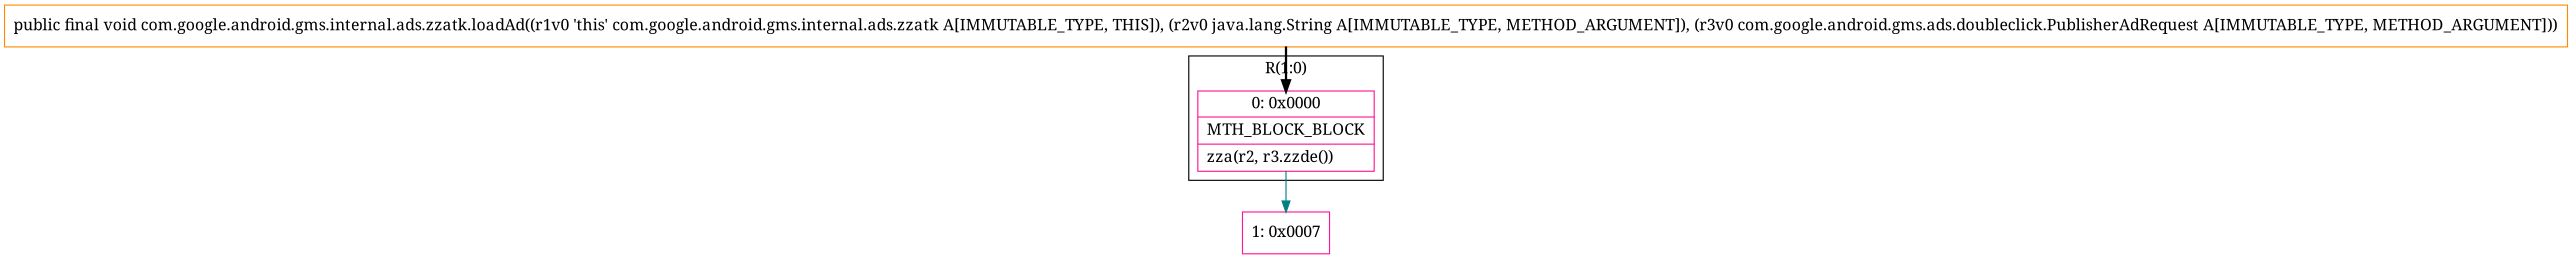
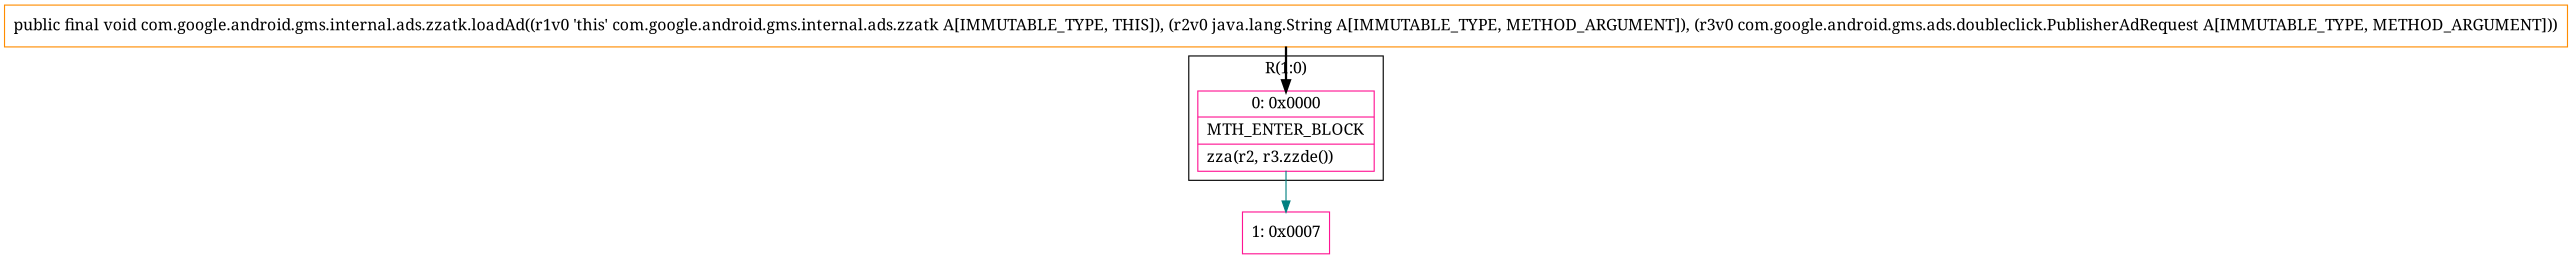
(1286, 130) -> (1285, 130)
